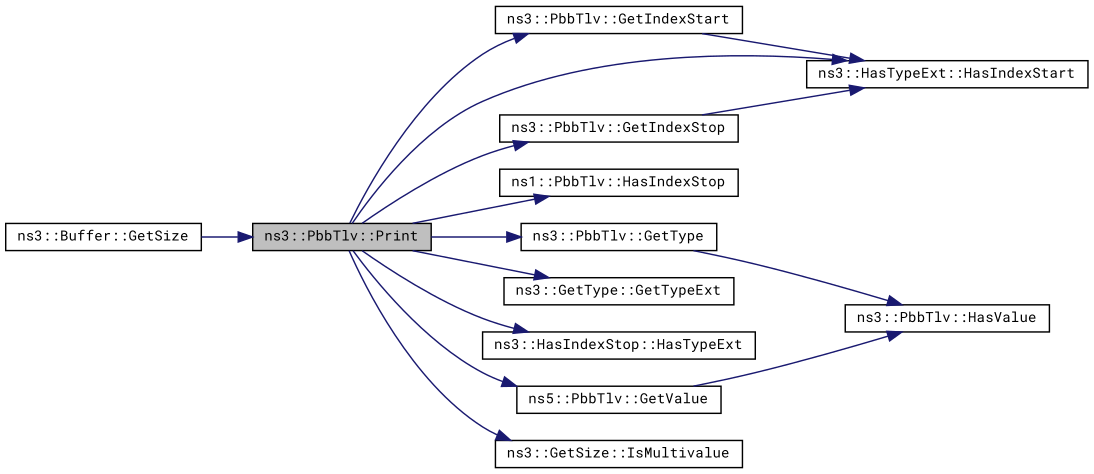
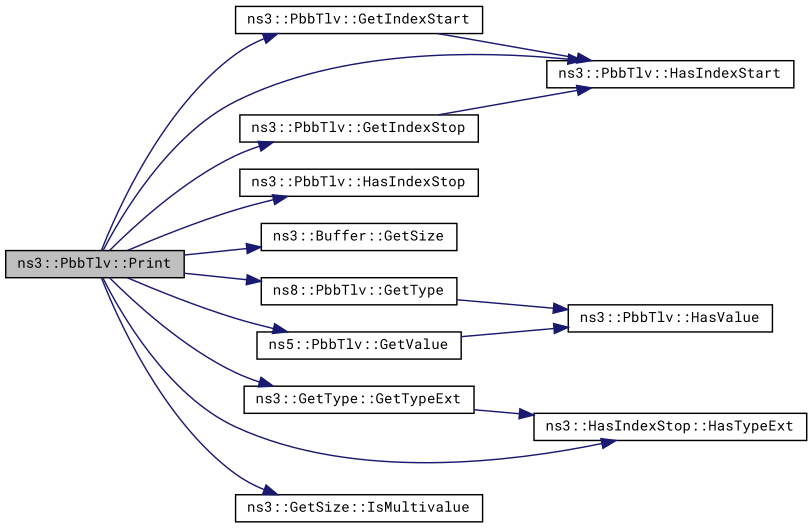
(947, 74) -> (670, 74)
(619, 183) -> (359, 183)
(220, 237) -> (216, 252)
(619, 237) -> (359, 291)
none -> (497, 412)
